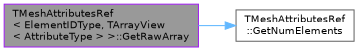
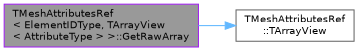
(295, 26) -> (295, 26)
